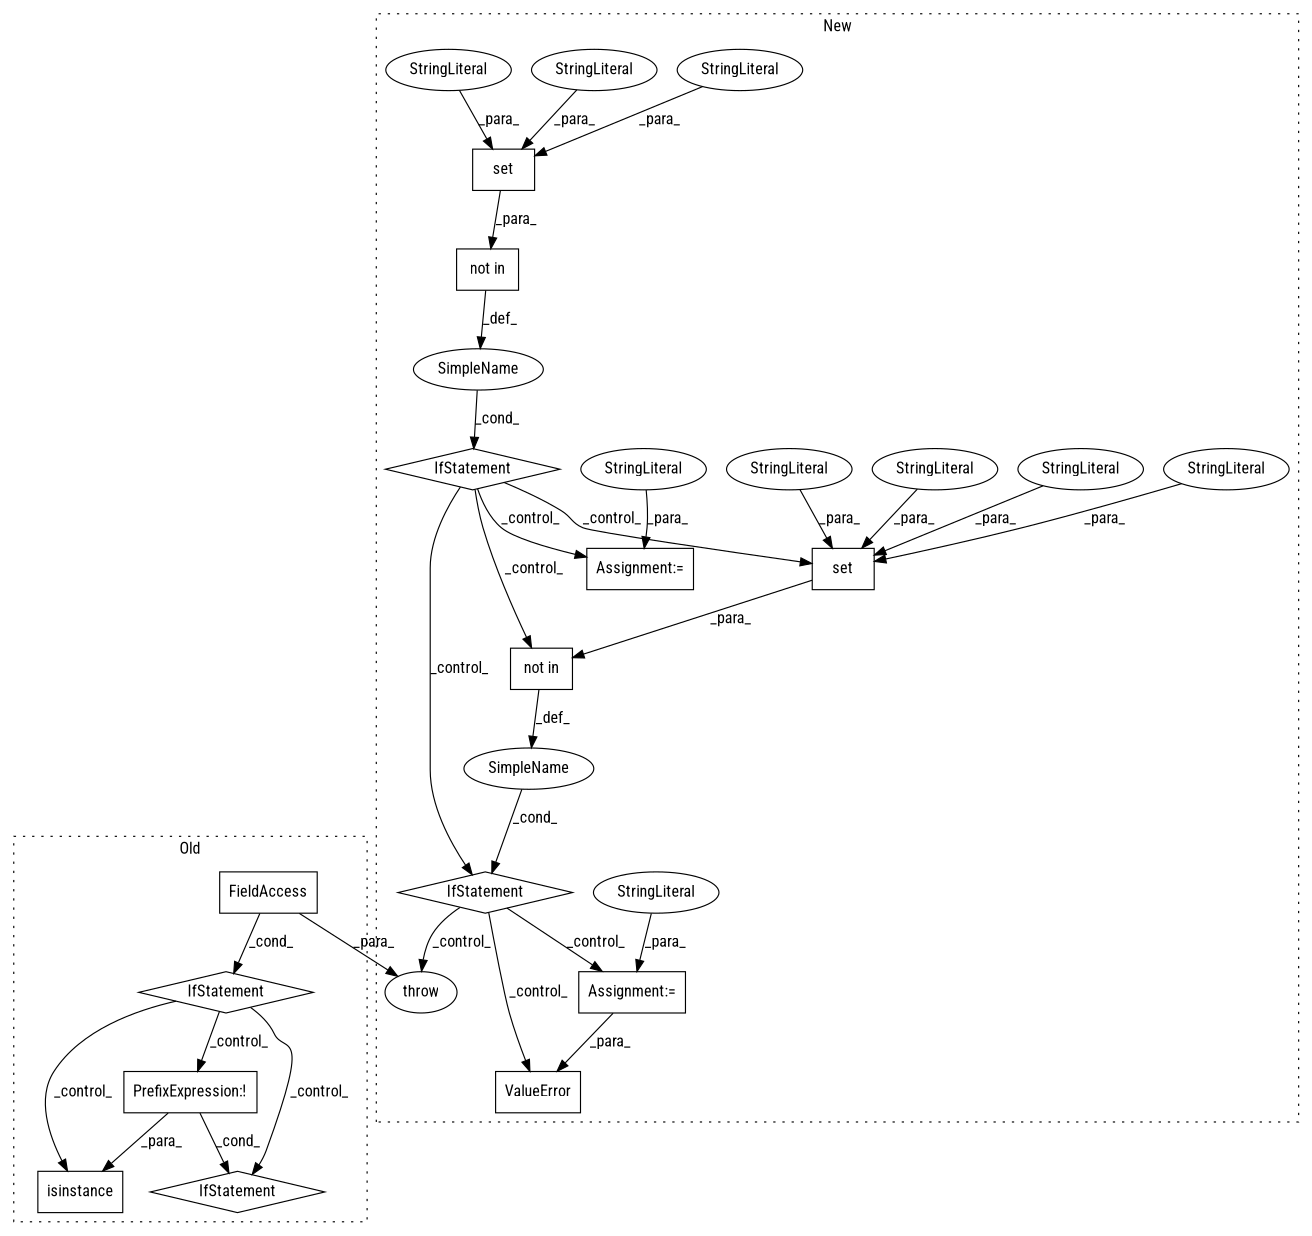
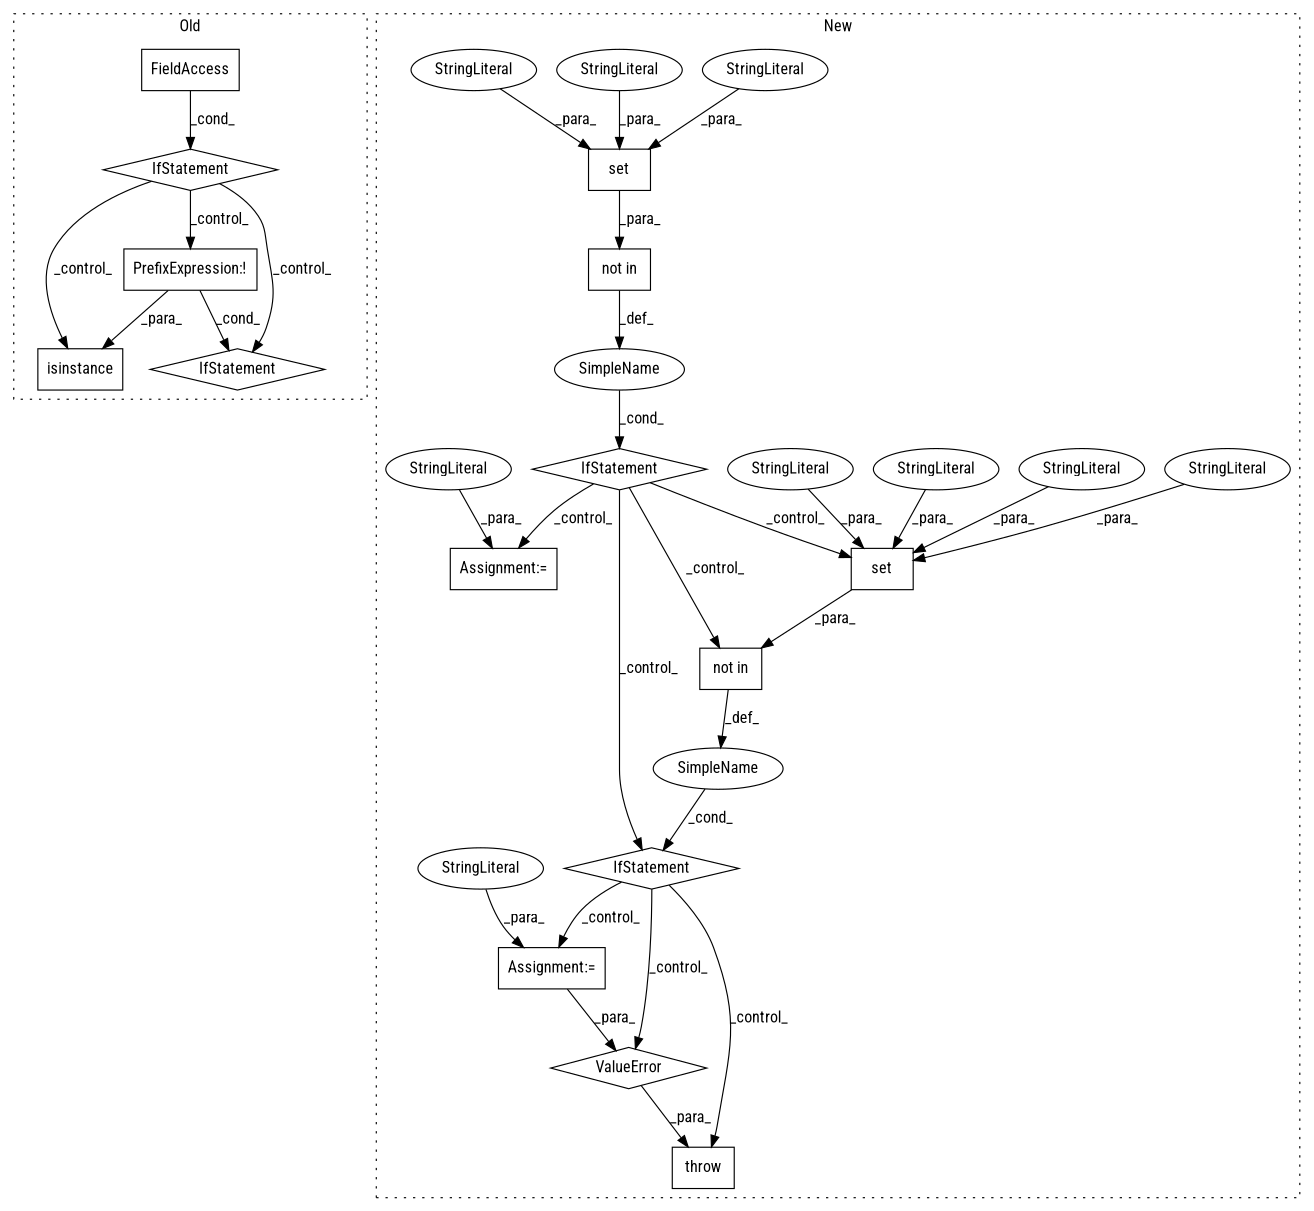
(344, 942) -> (661, 1112)
(421, 992) -> (703, 1168)
(538, 1092) -> (629, 1068)
